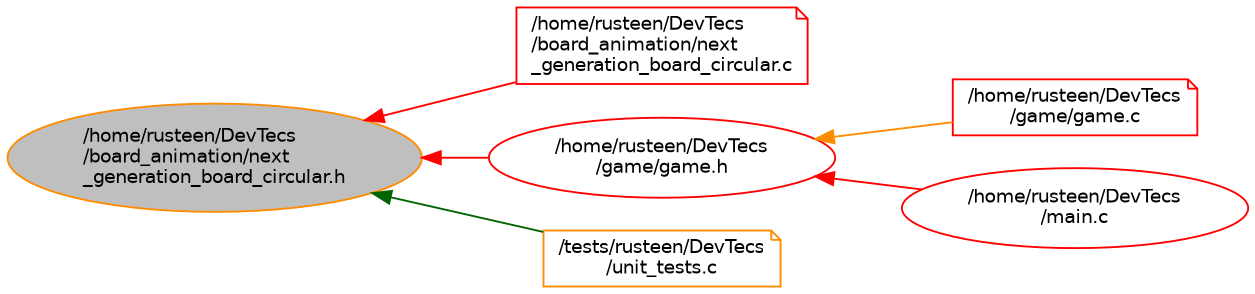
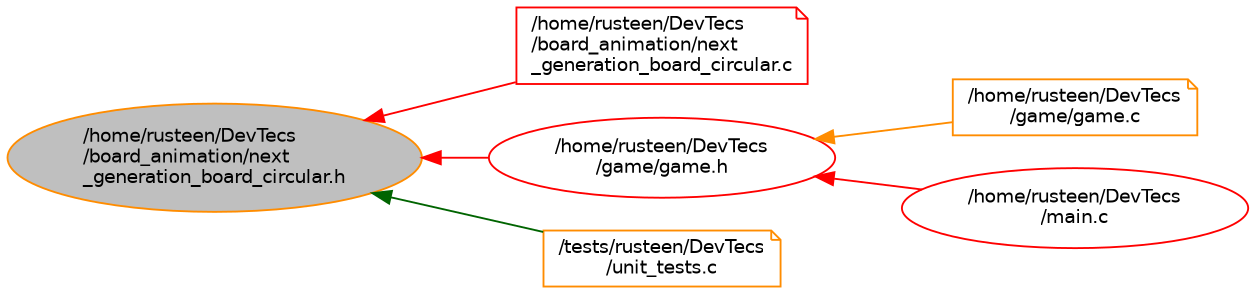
(1075, 107) -> (1075, 107)
